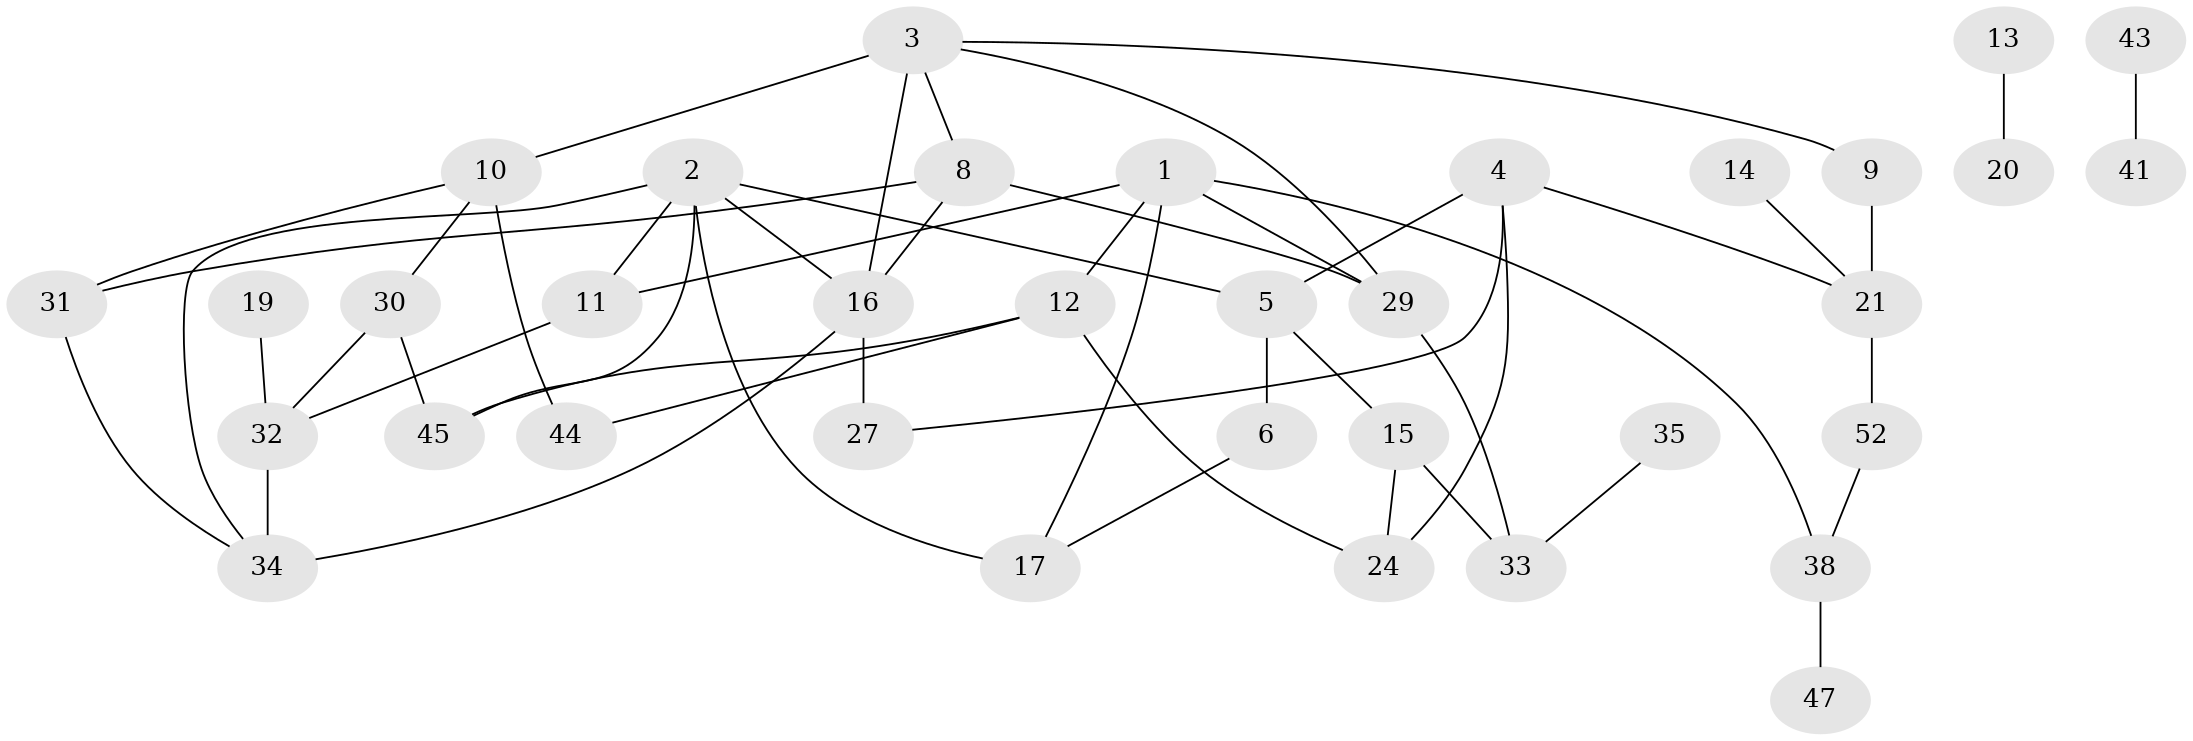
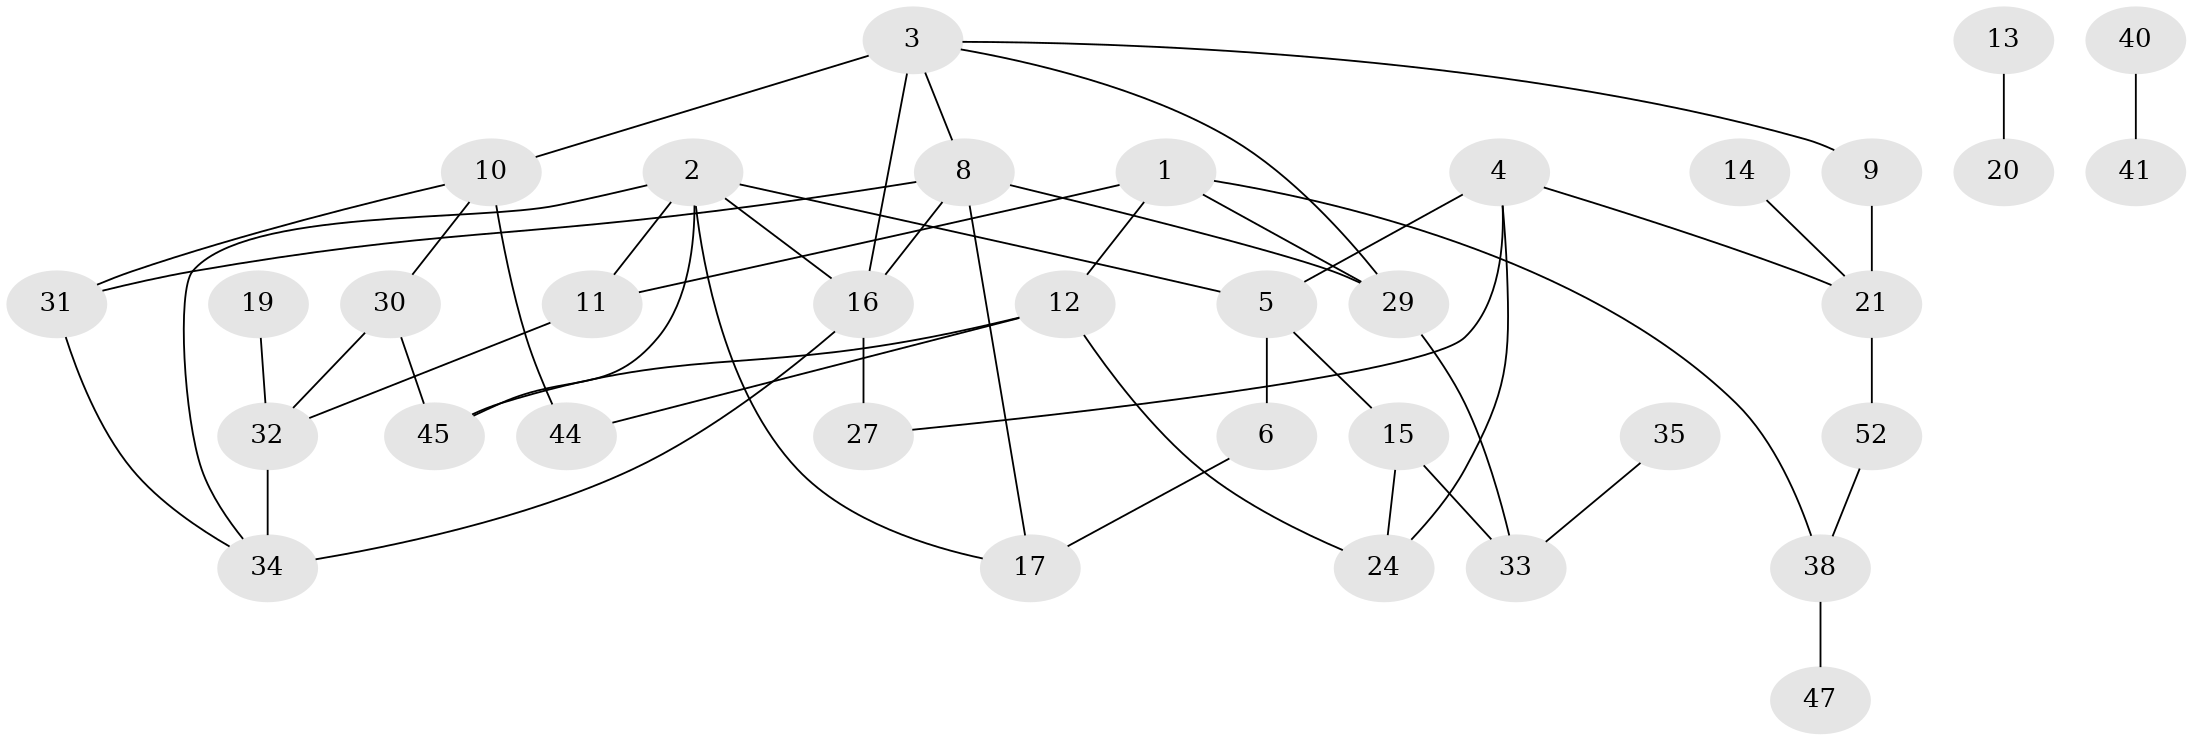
(2136, 40) -> (2136, 40)
(1124, 359) -> (997, 371)
